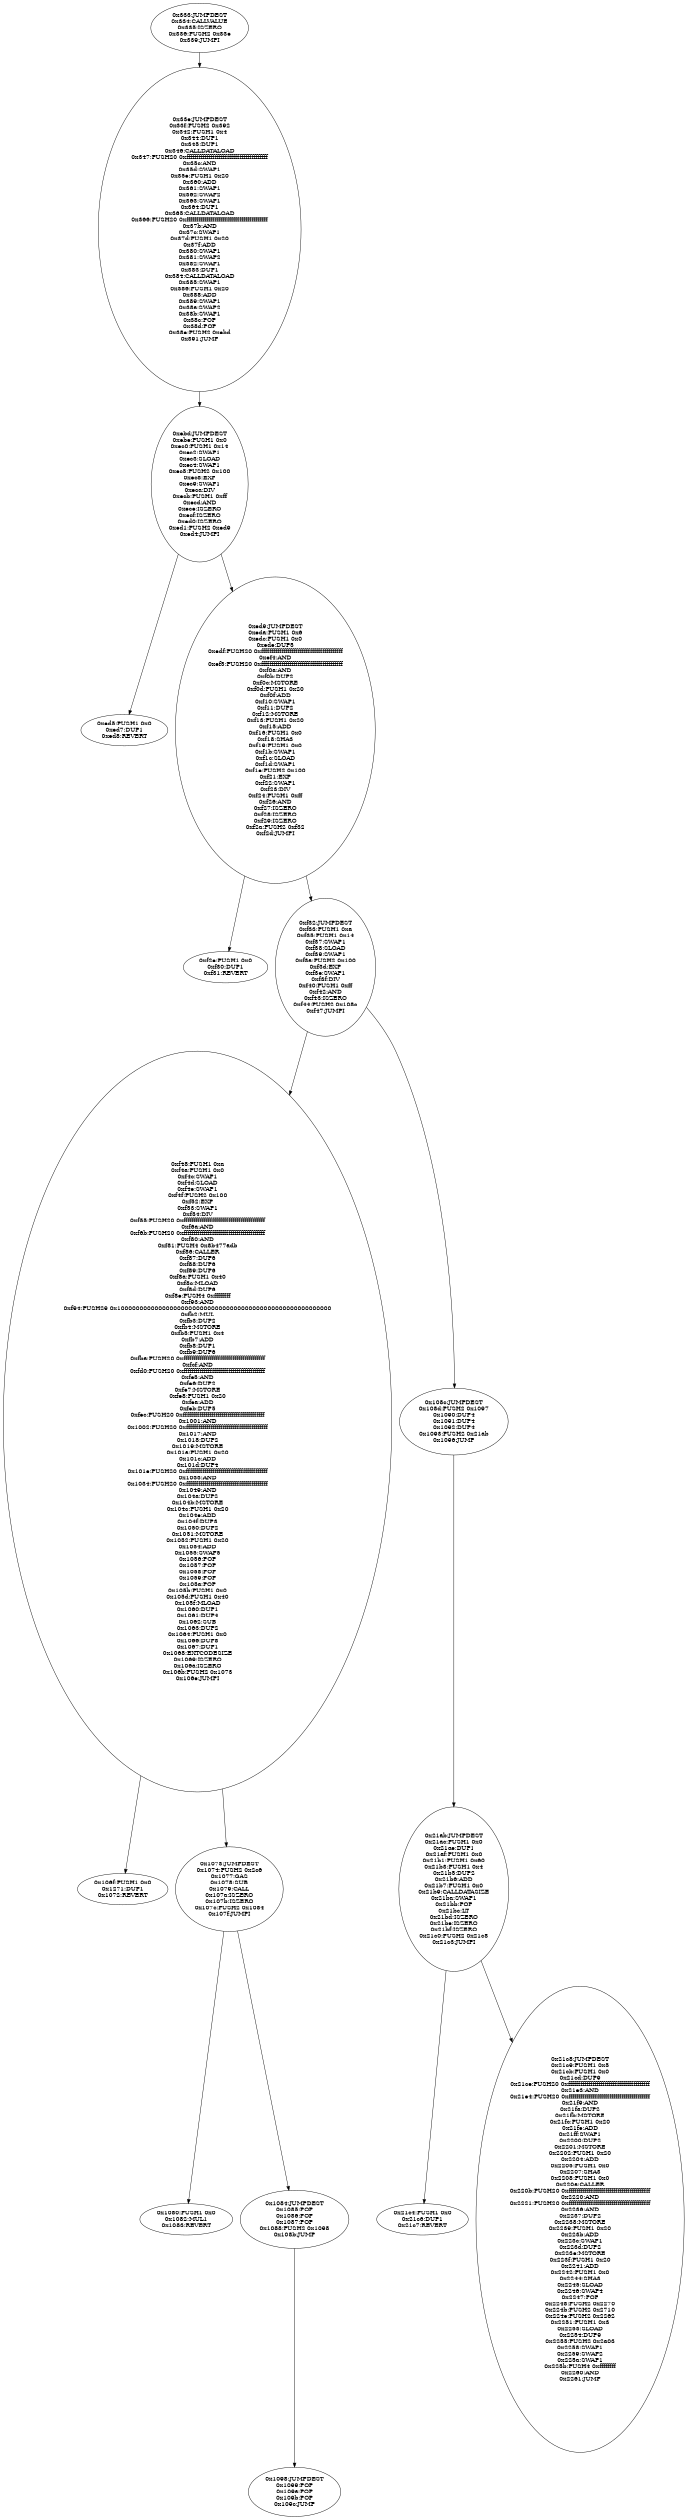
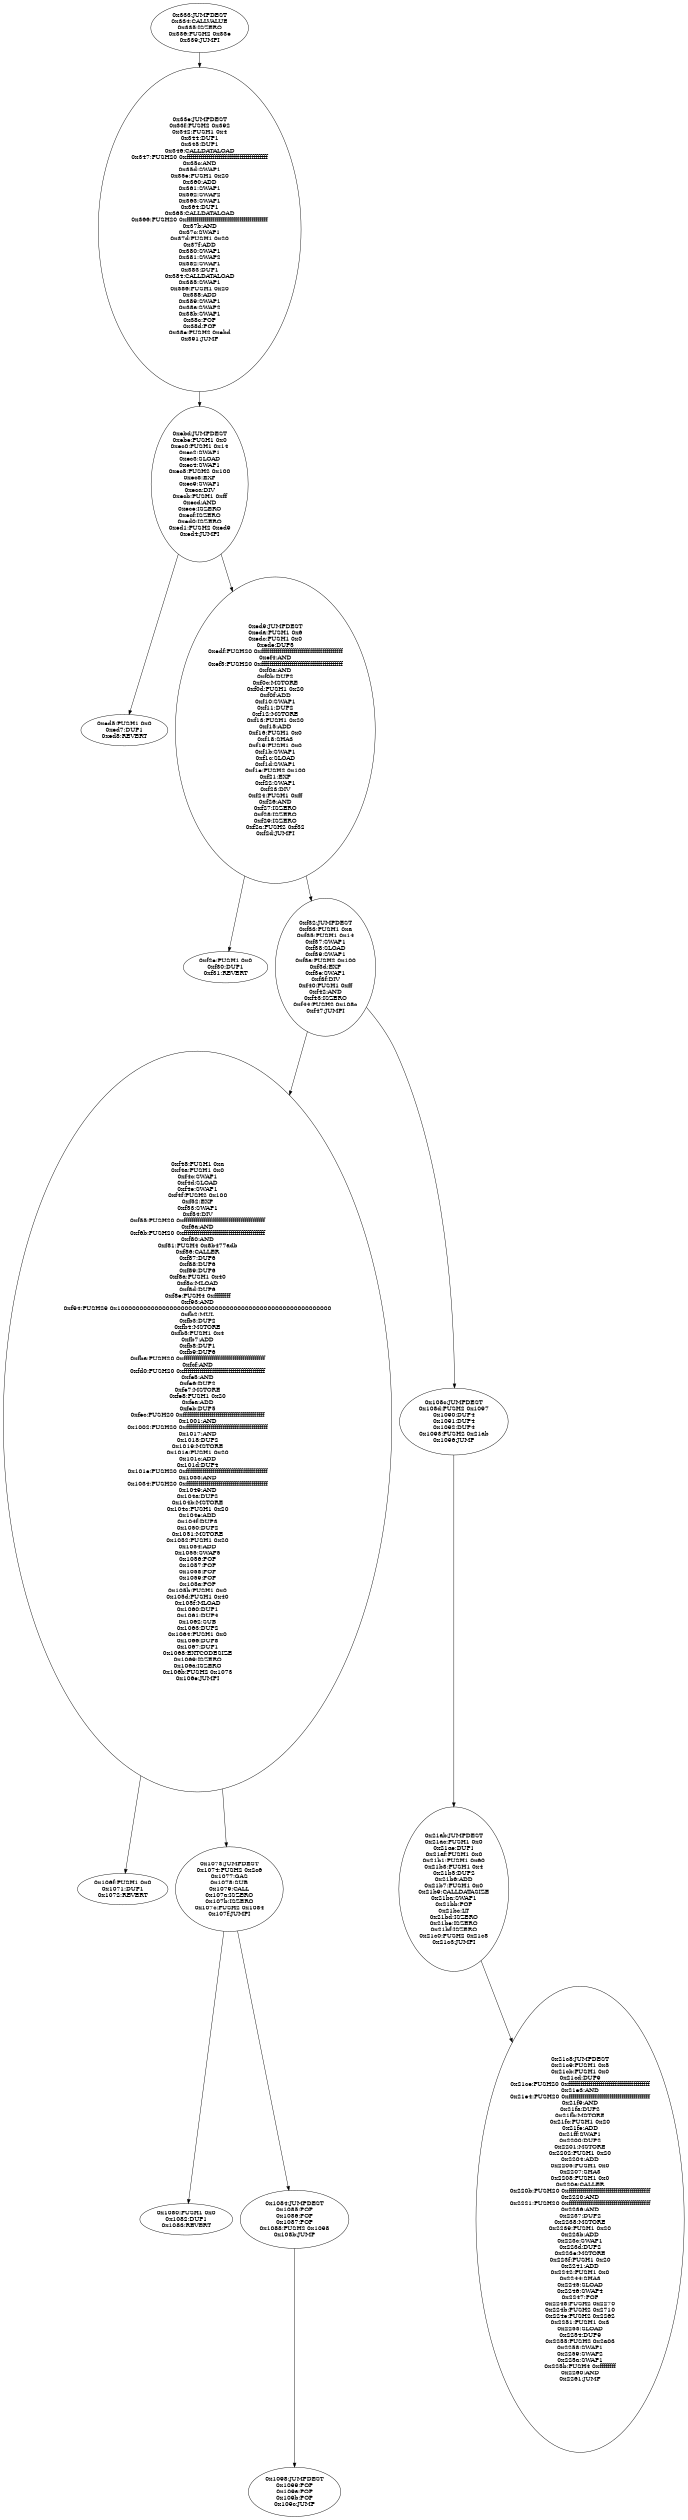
(123, 1889) -> (123, 1889)
(186, 2219) -> (186, 2219)
(422, 2219) -> none
